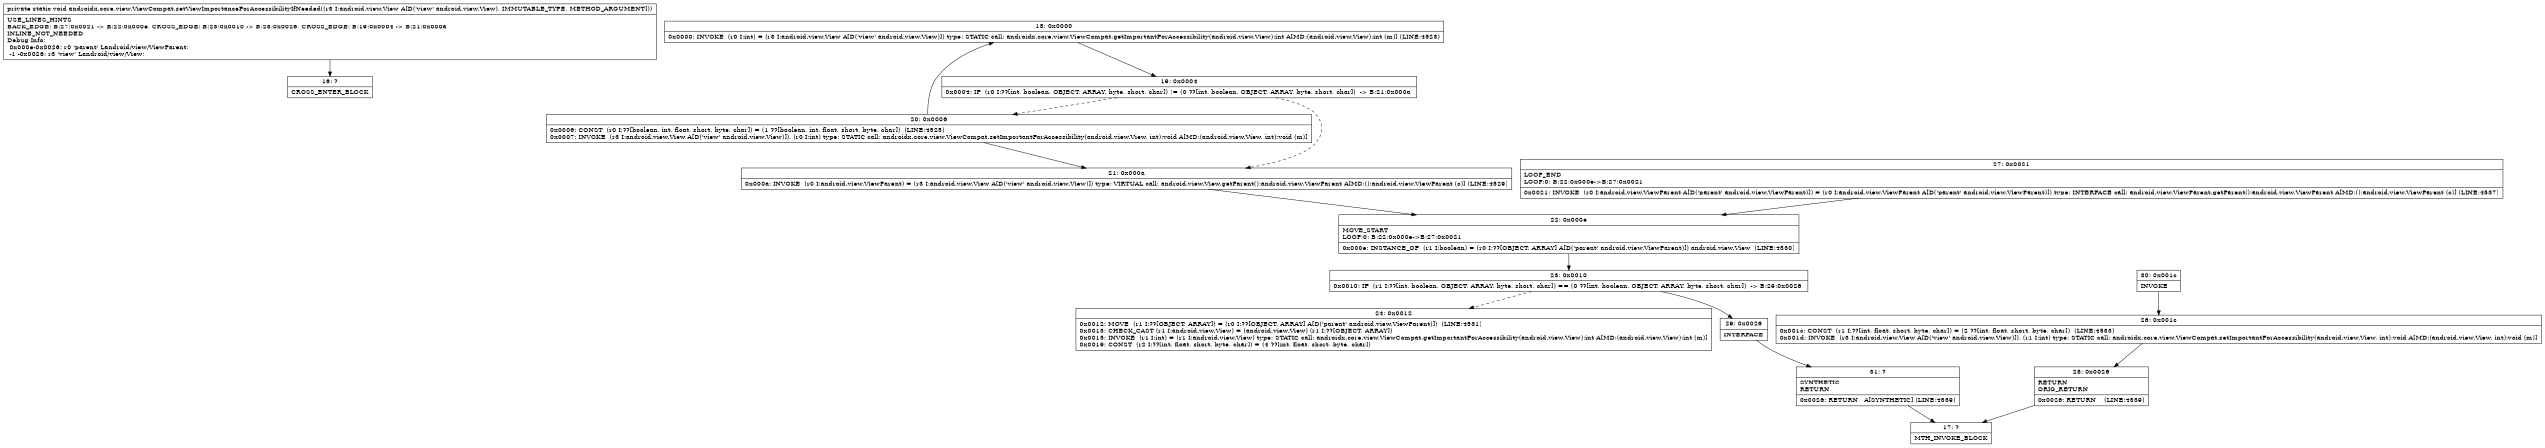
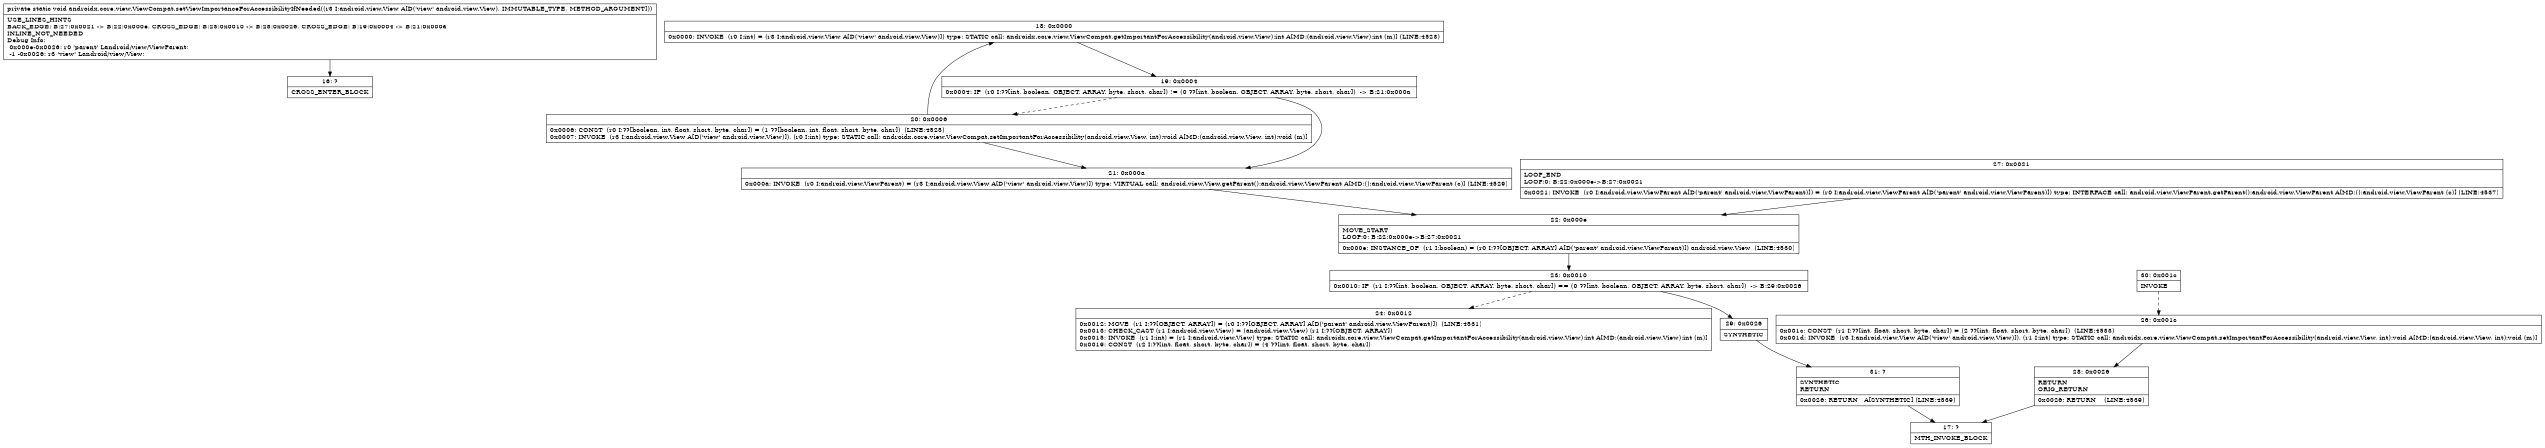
(1317, 141) -> (1317, 141)
(2159, 301) -> (2159, 301)
(1744, 335) -> (1744, 335)
